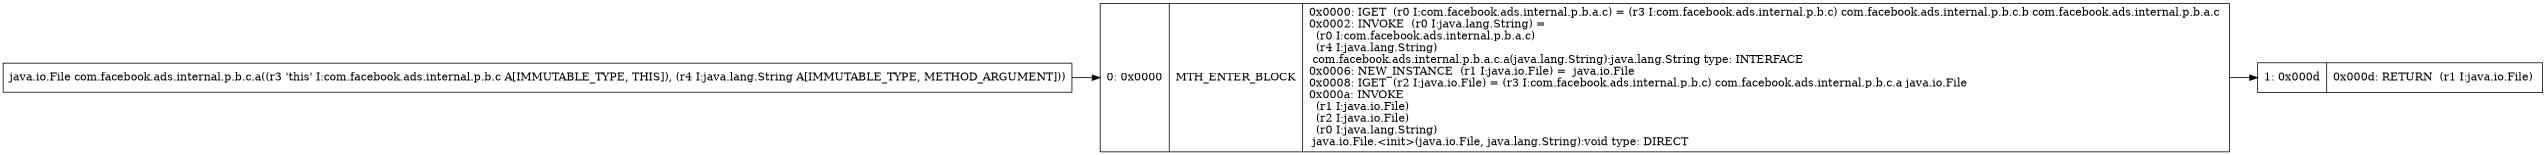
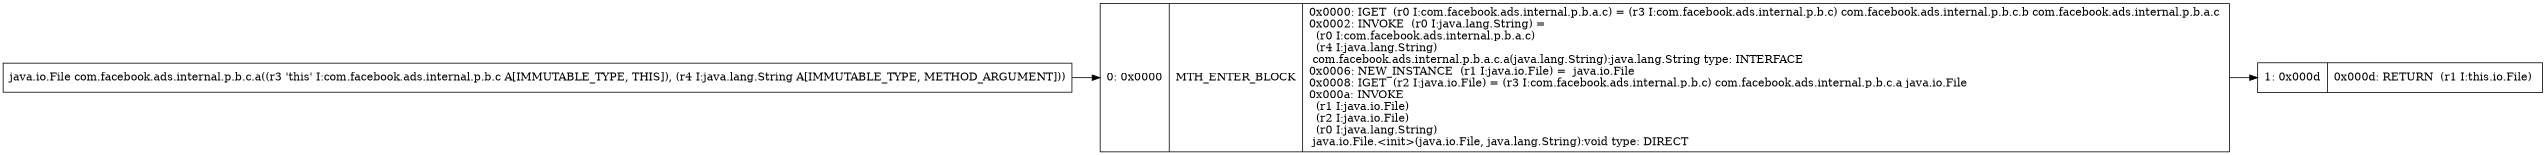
(2435, 77) -> (2435, 77)
